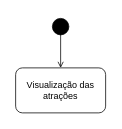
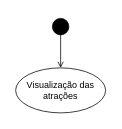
(60, 90) -> (60, 90)
